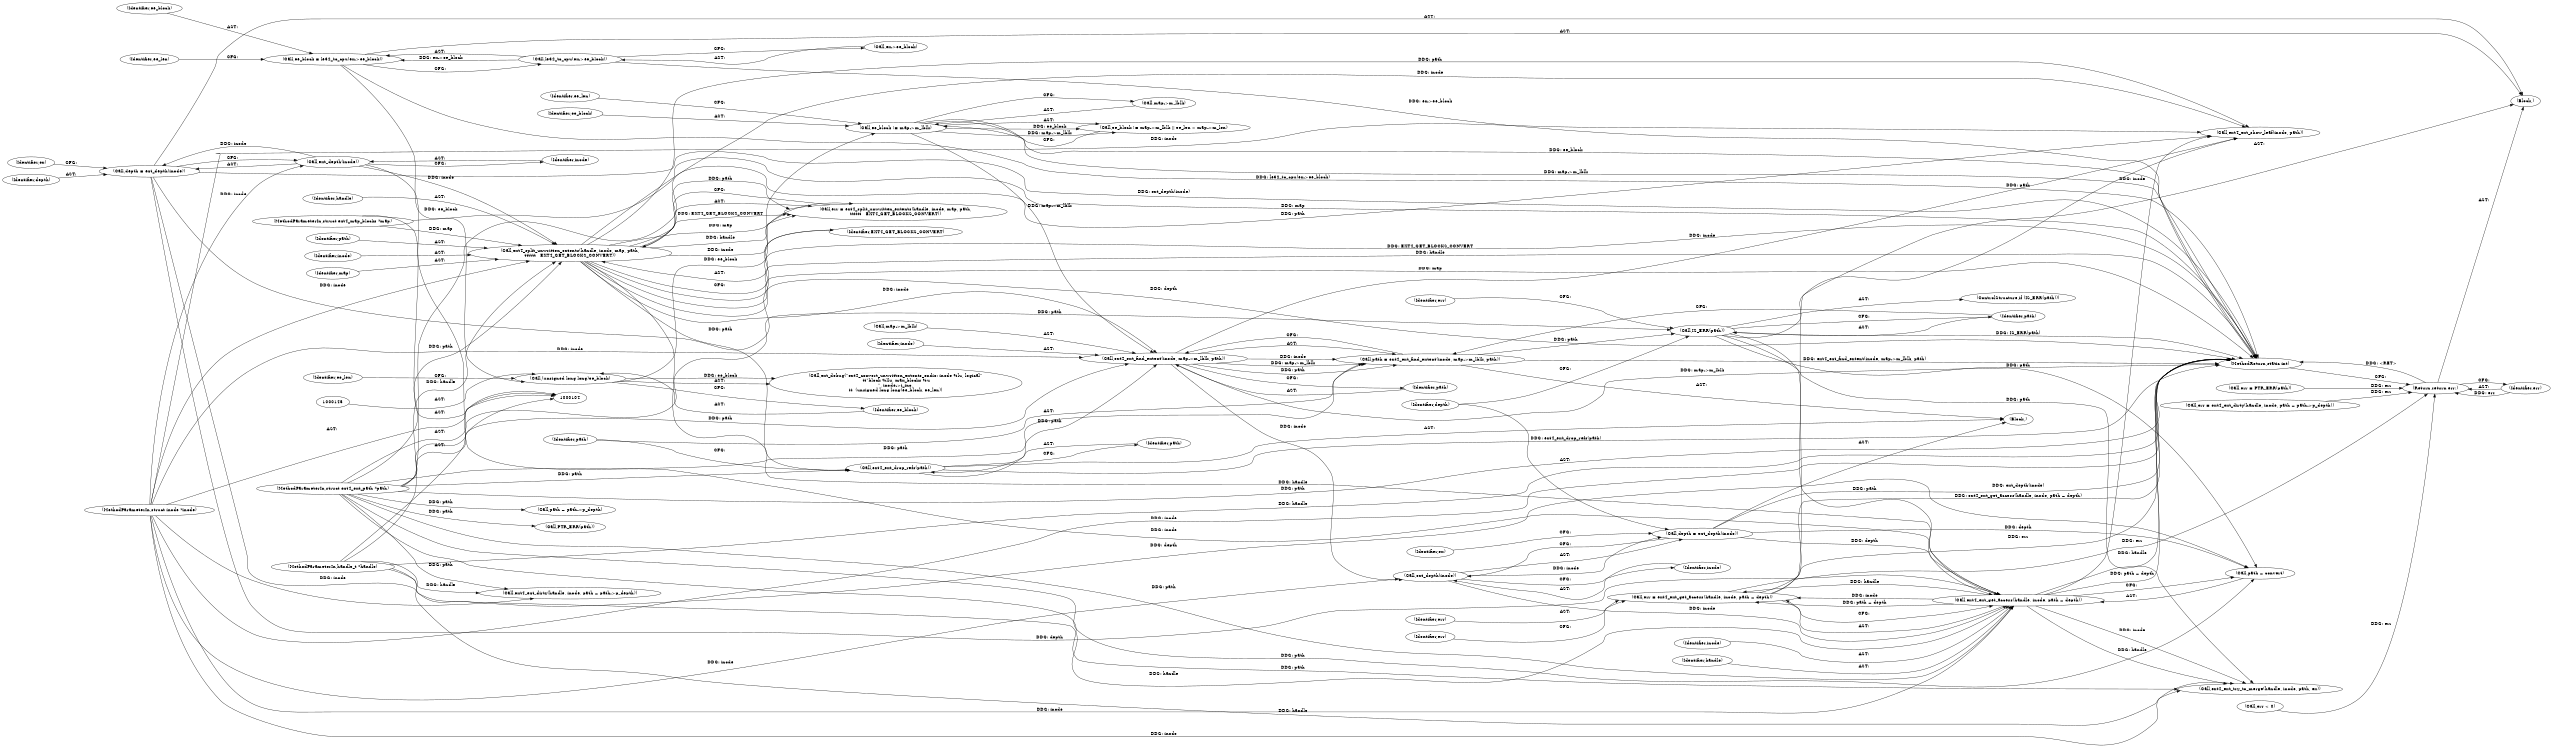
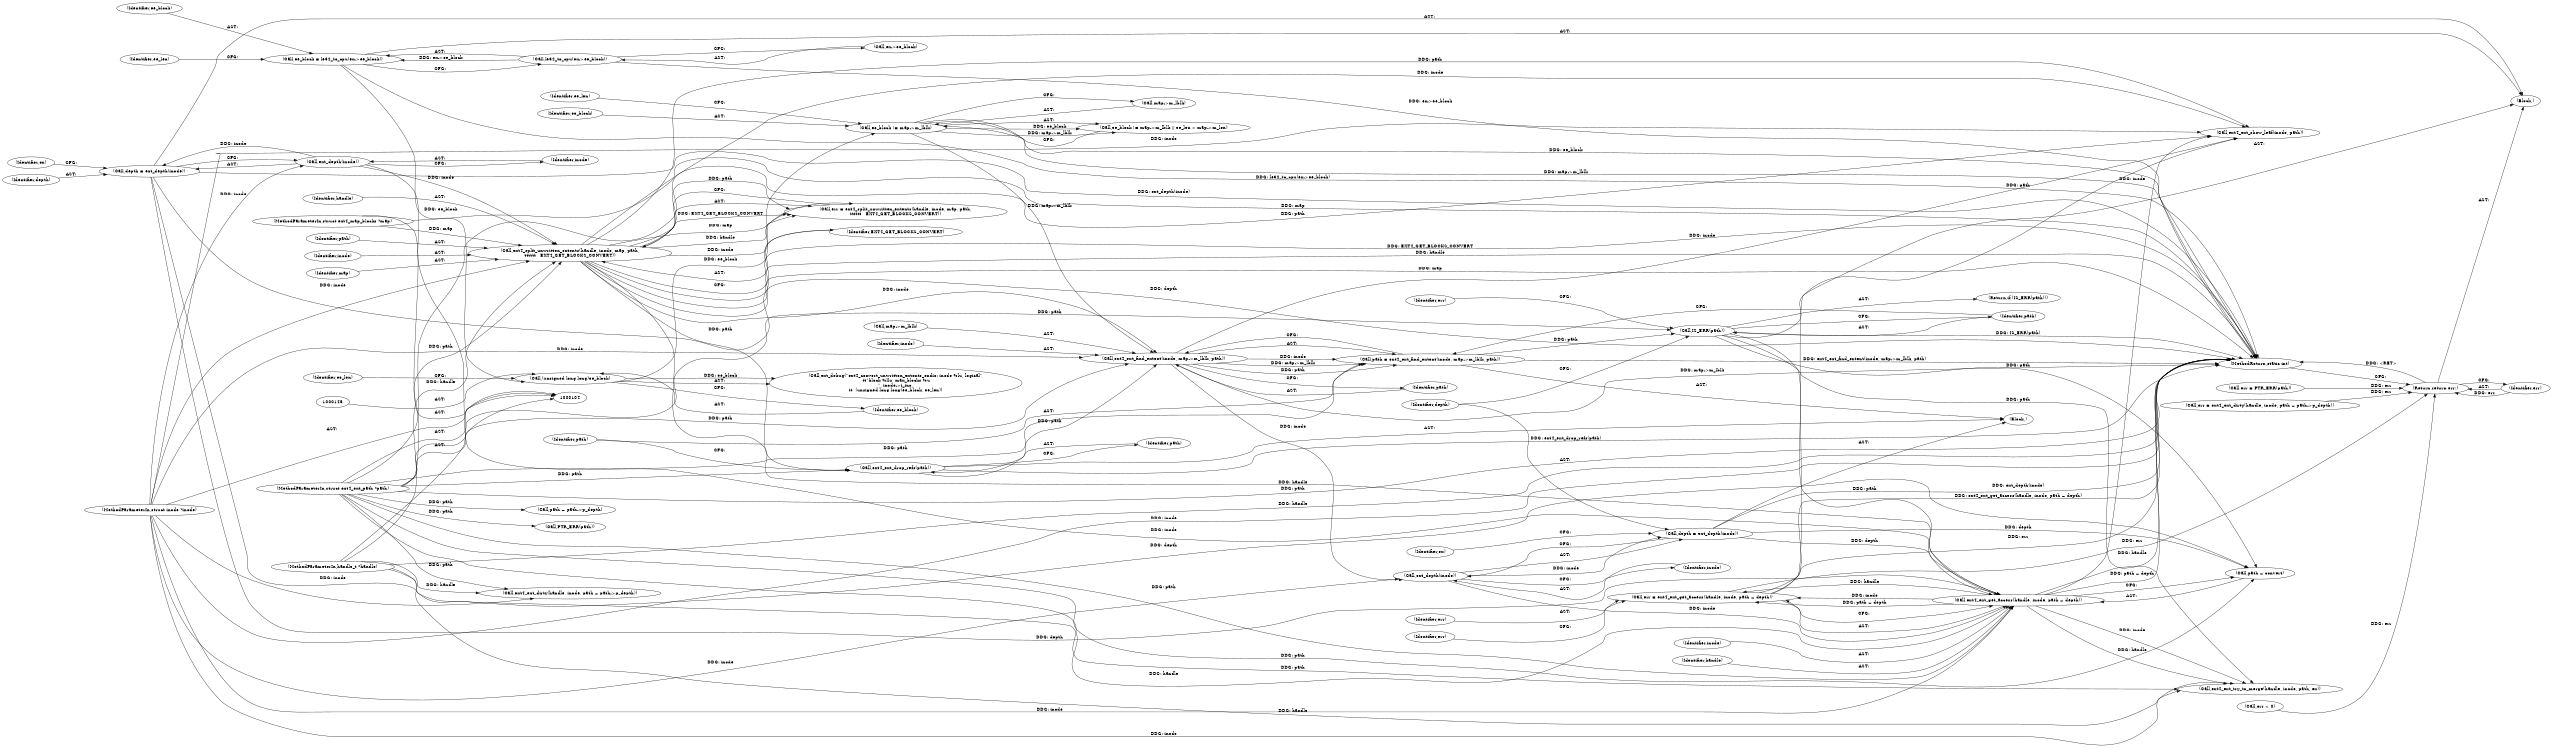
(2018, 298) -> (2018, 298)
